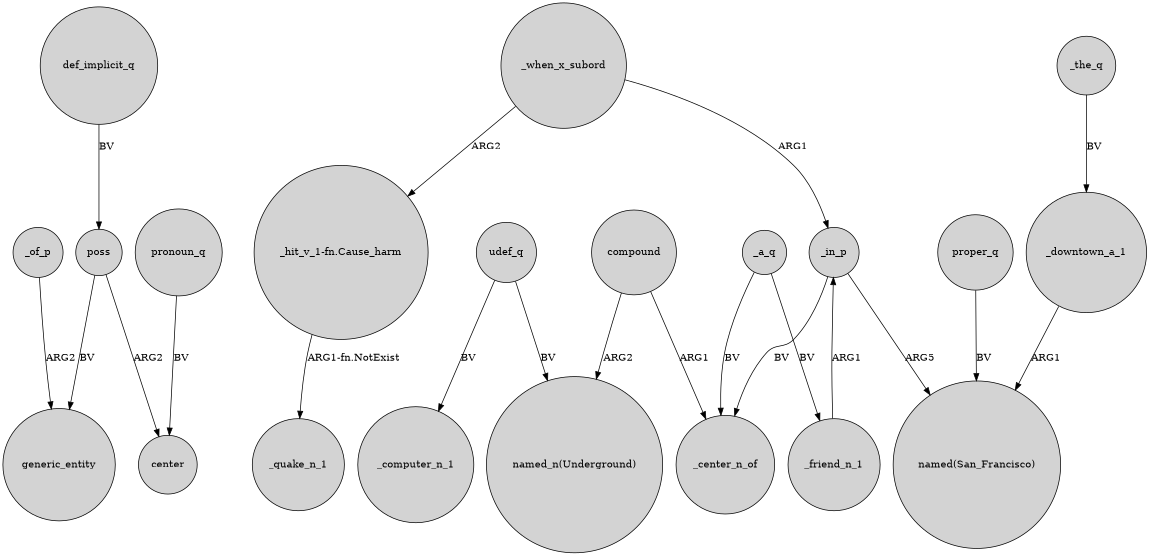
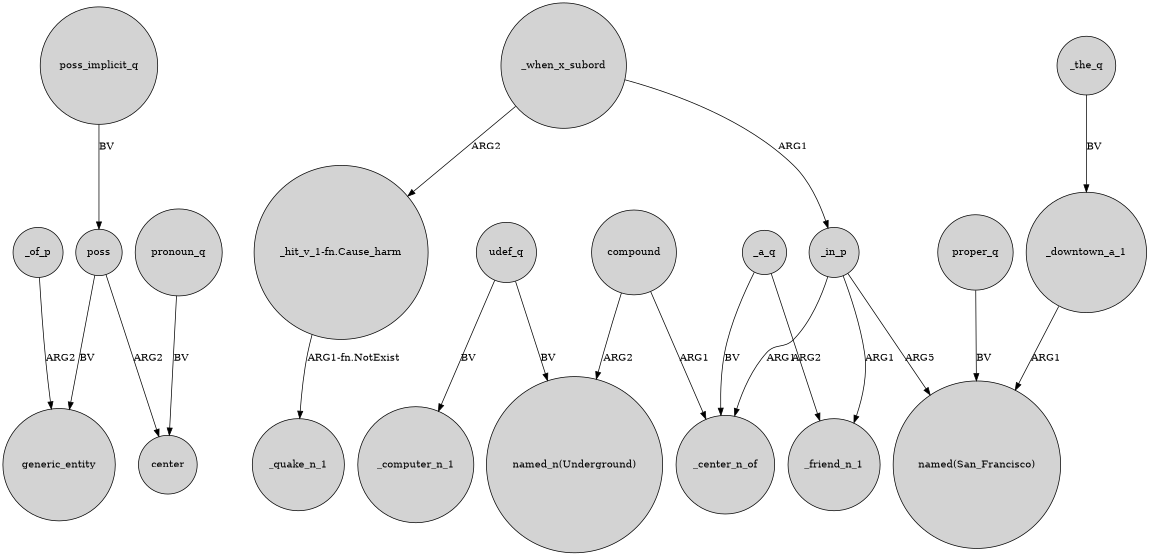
(99, 66) -> (99, 66)
(832, 352) -> (863, 345)
(782, 358) -> (782, 358)
(807, 358) -> (807, 358)
